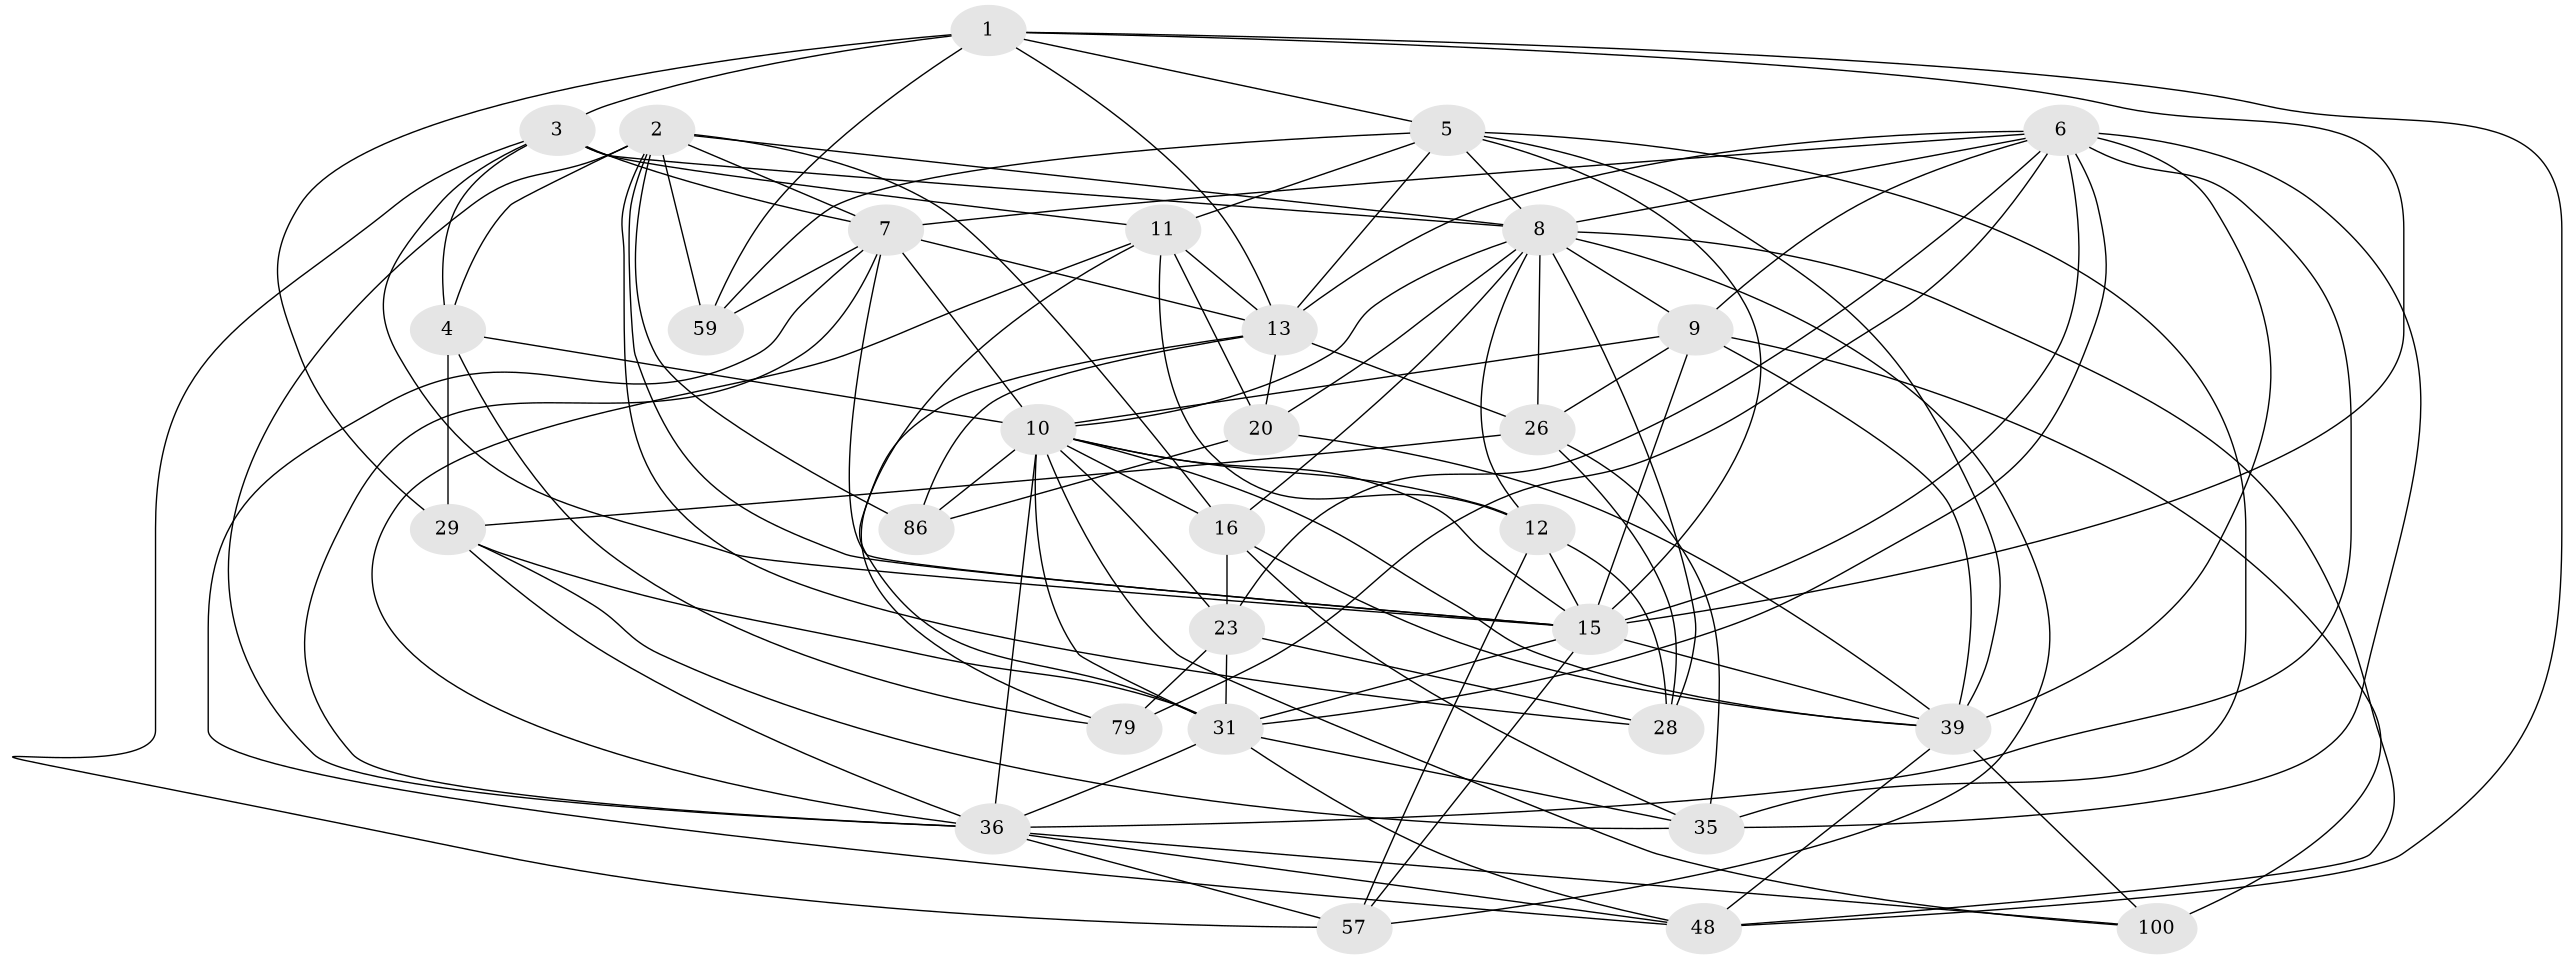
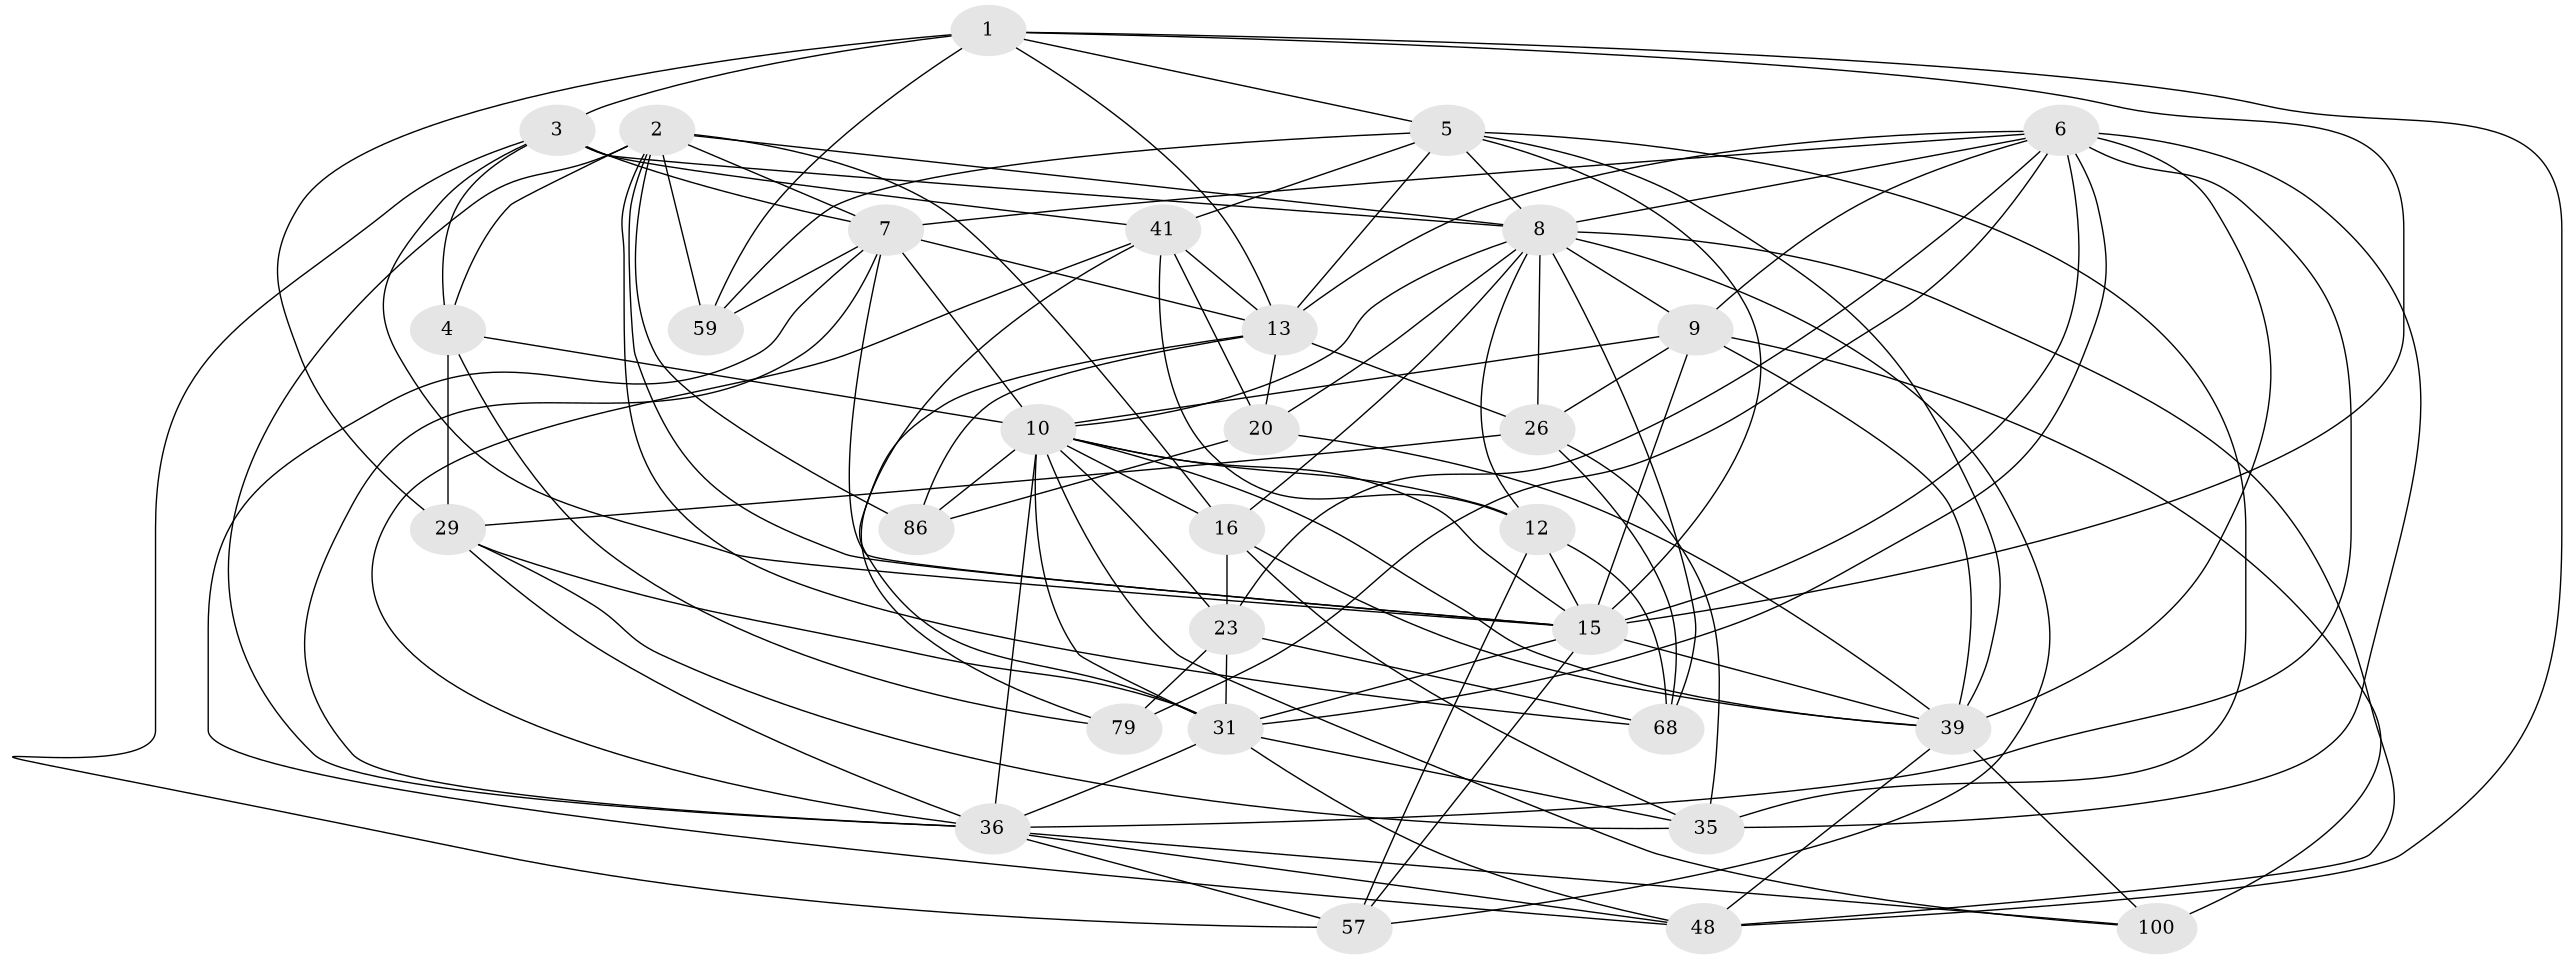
(1163, 230) -> (1163, 230)
(1666, 729) -> (1666, 729)
